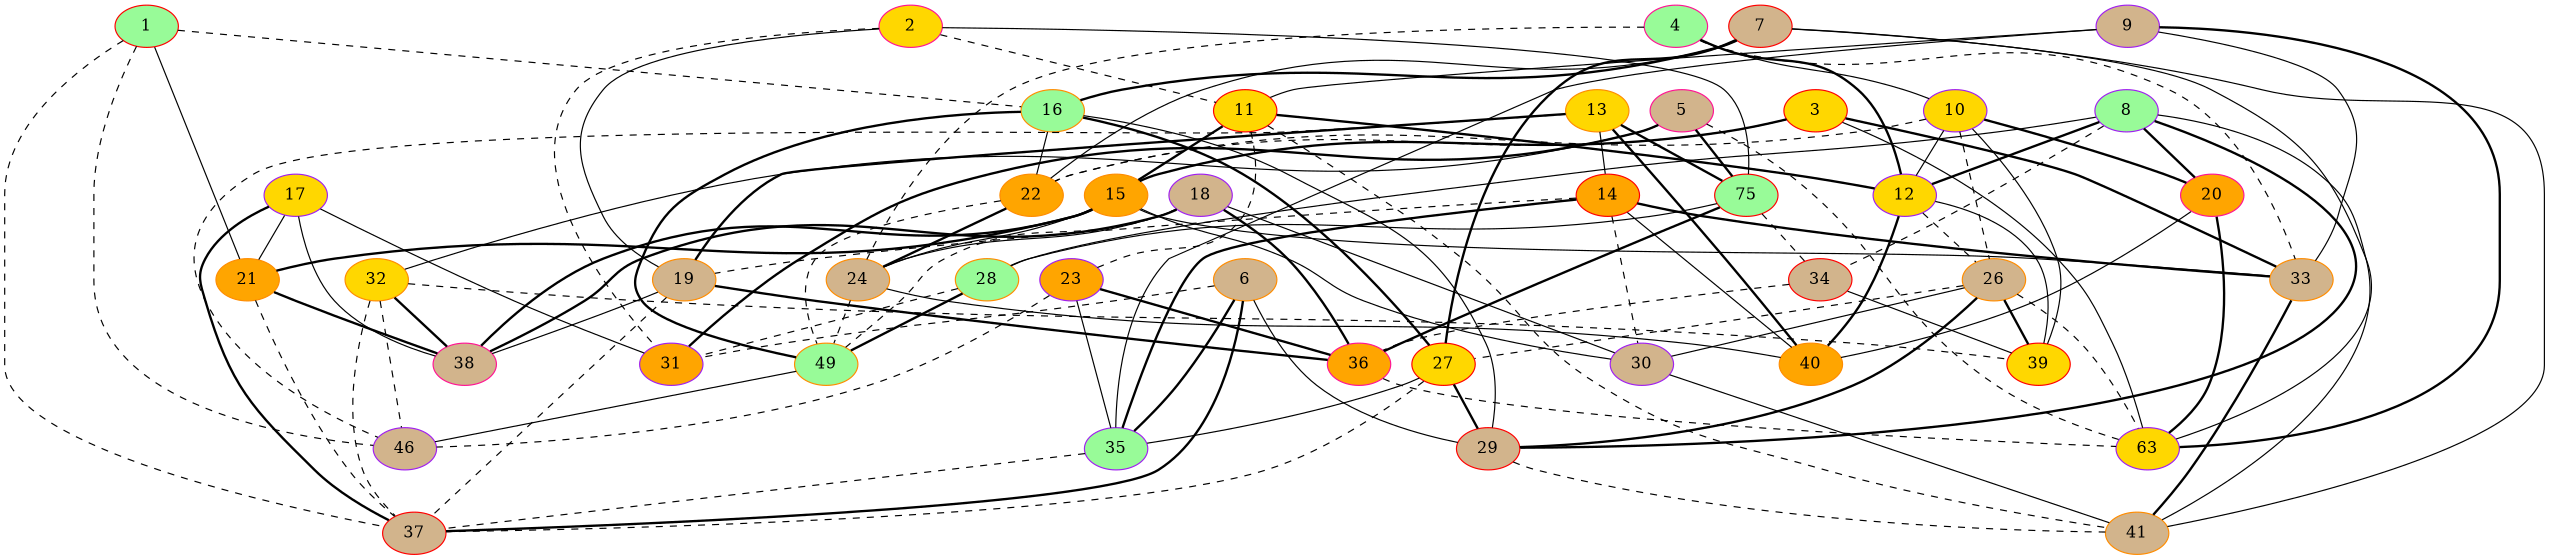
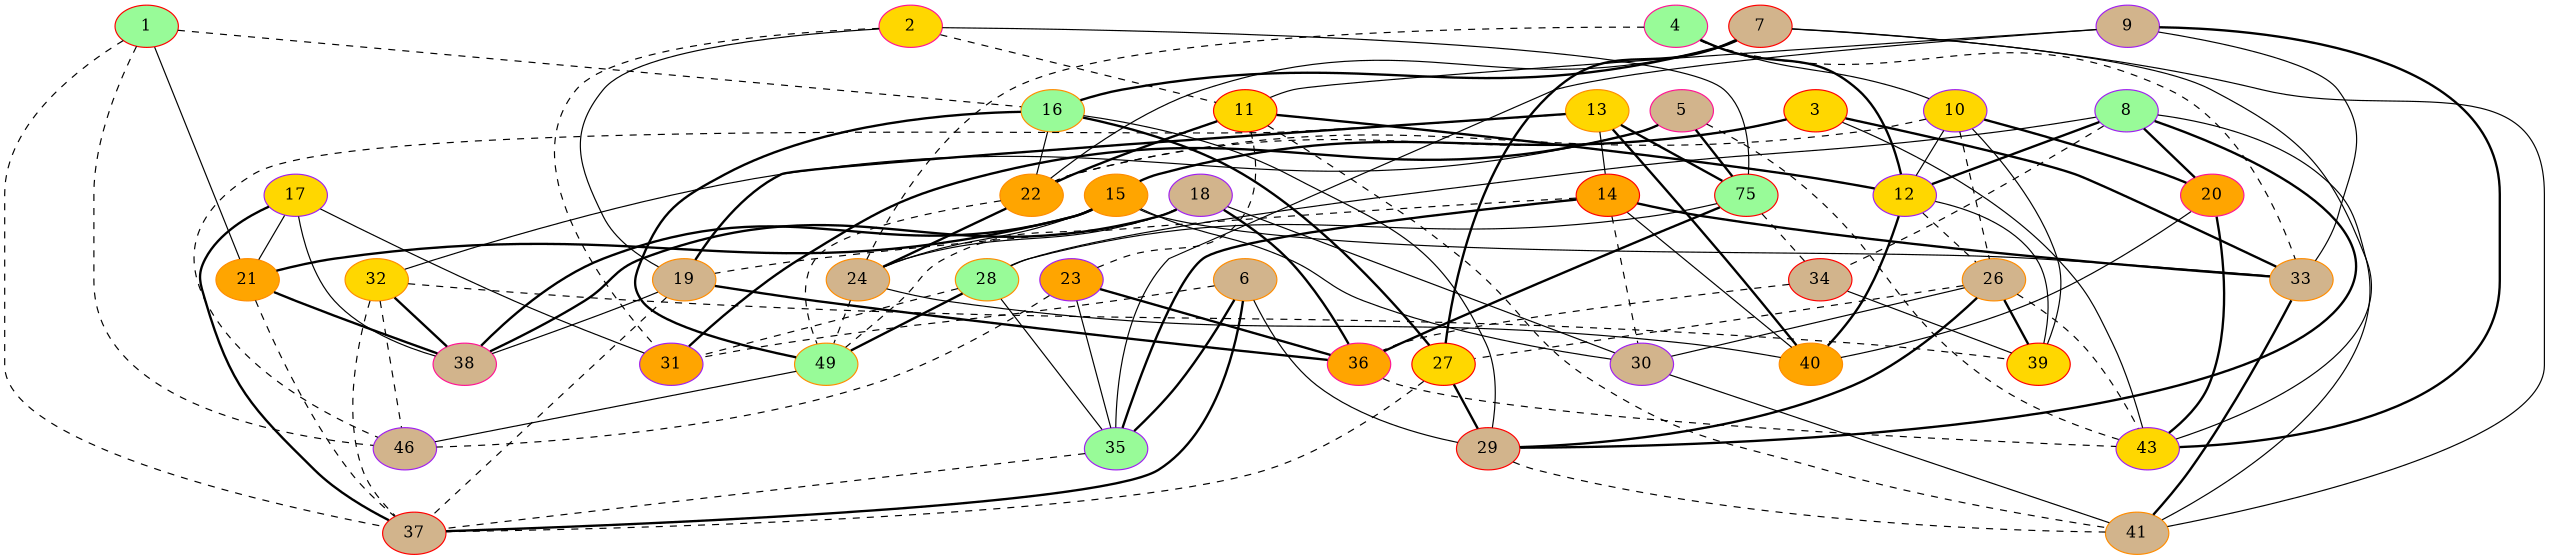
(1180, 153) -> (1136, 150)
(1285, 417) -> (1052, 364)
(2148, 449) -> (2148, 449)
